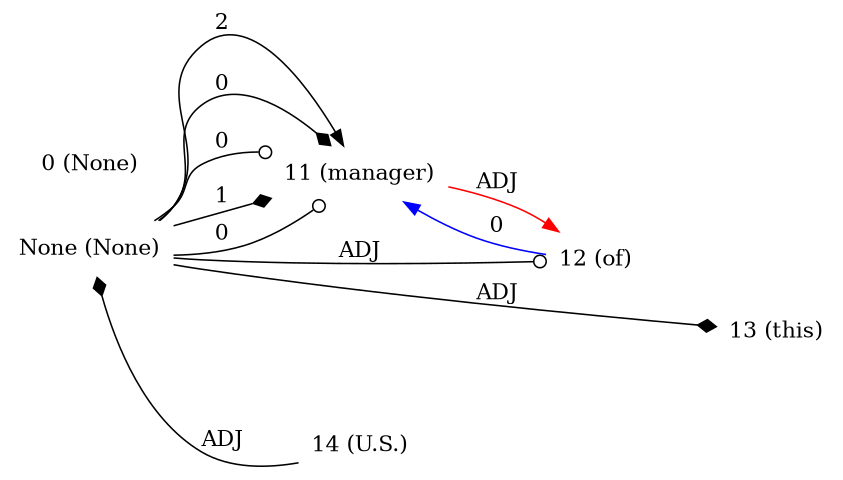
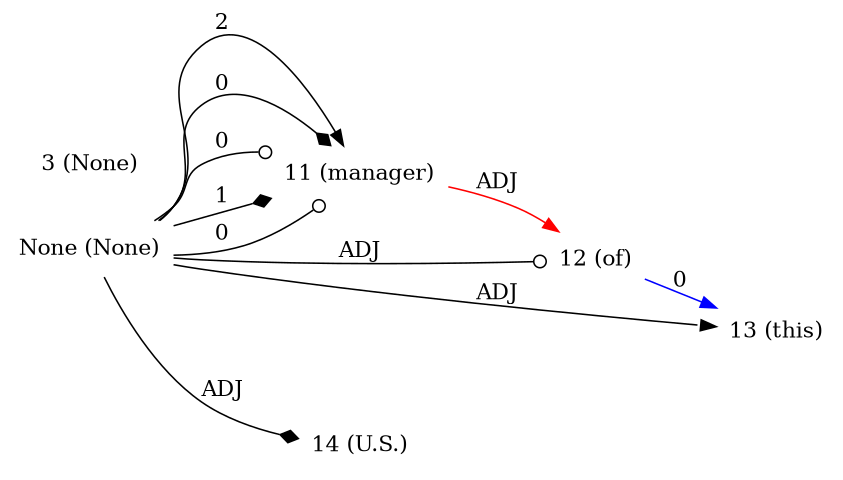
(90, 165) -> (90, 165)
(480, 239) -> (673, 291)
(435, 299) -> (435, 299)
(167, 423) -> (173, 378)
